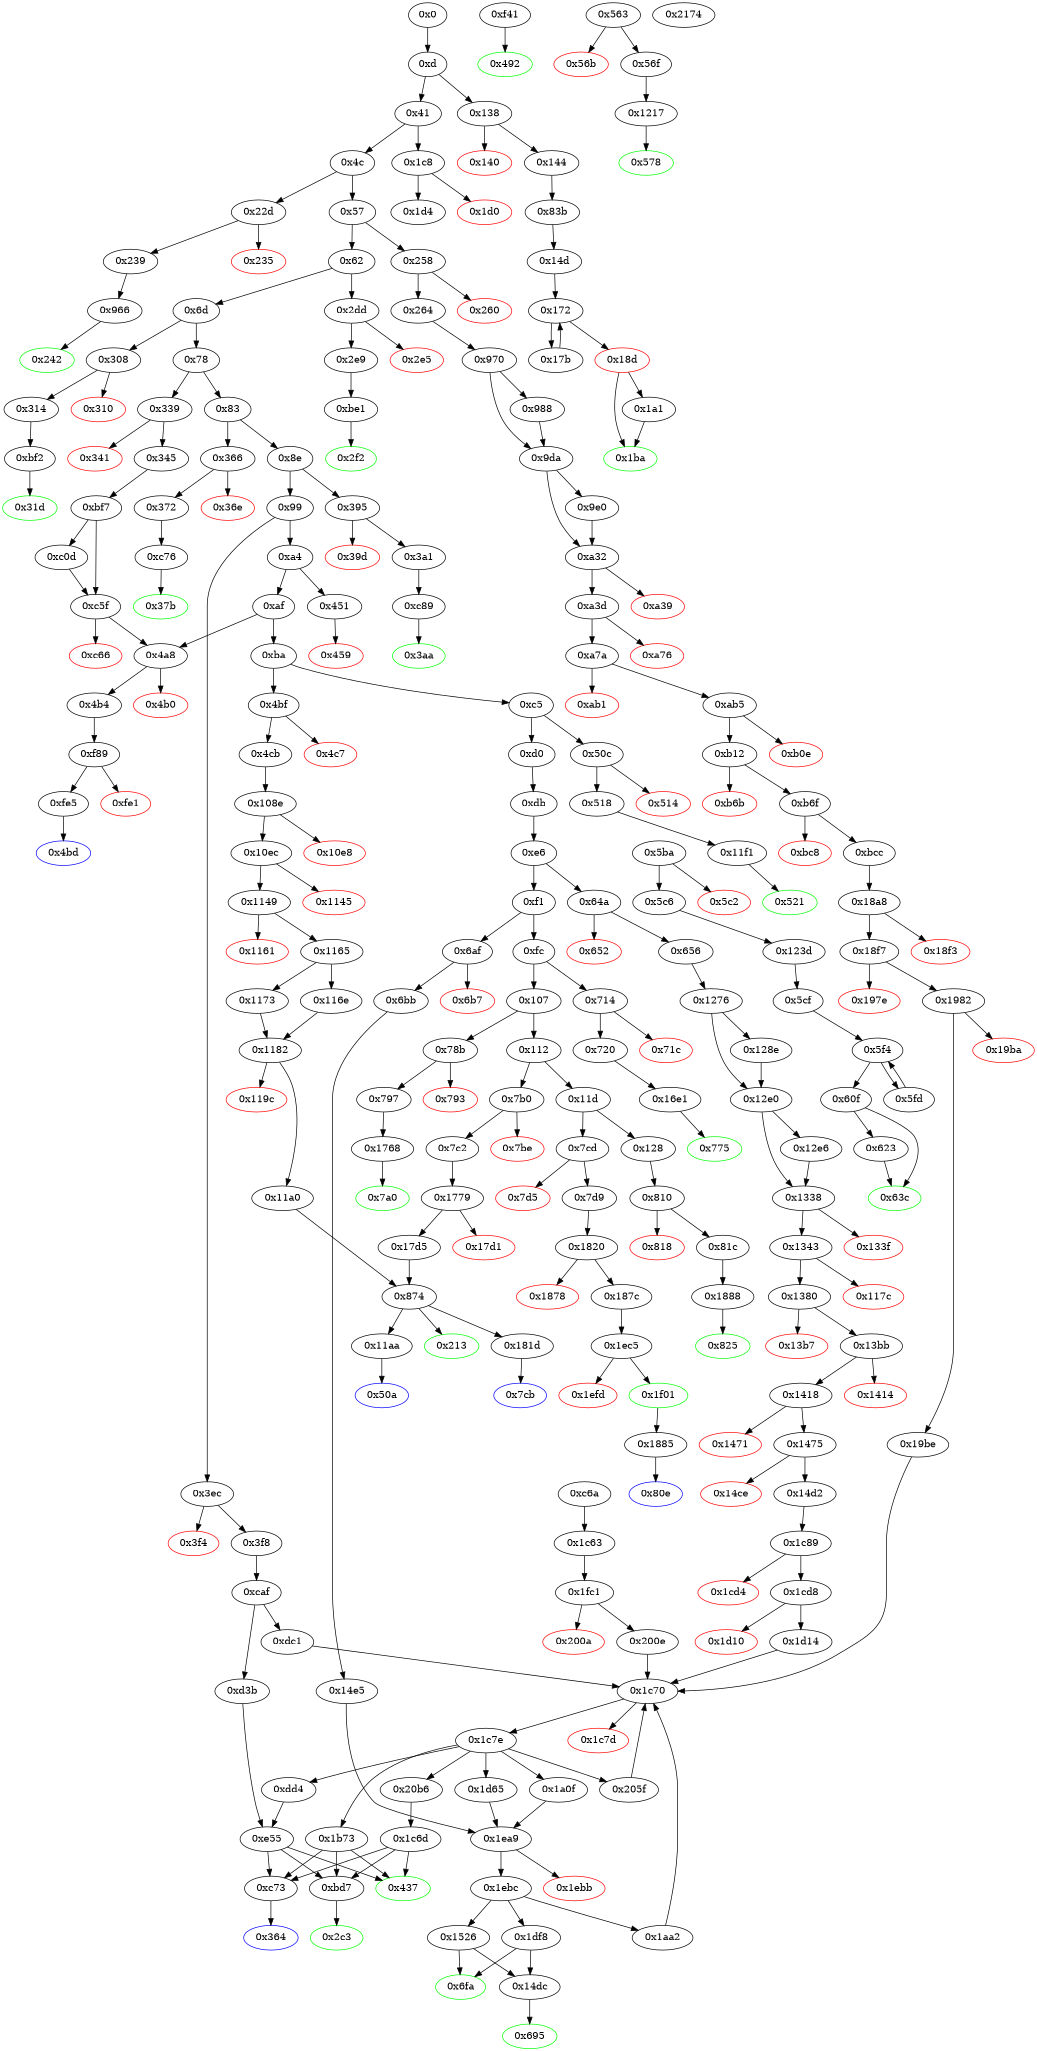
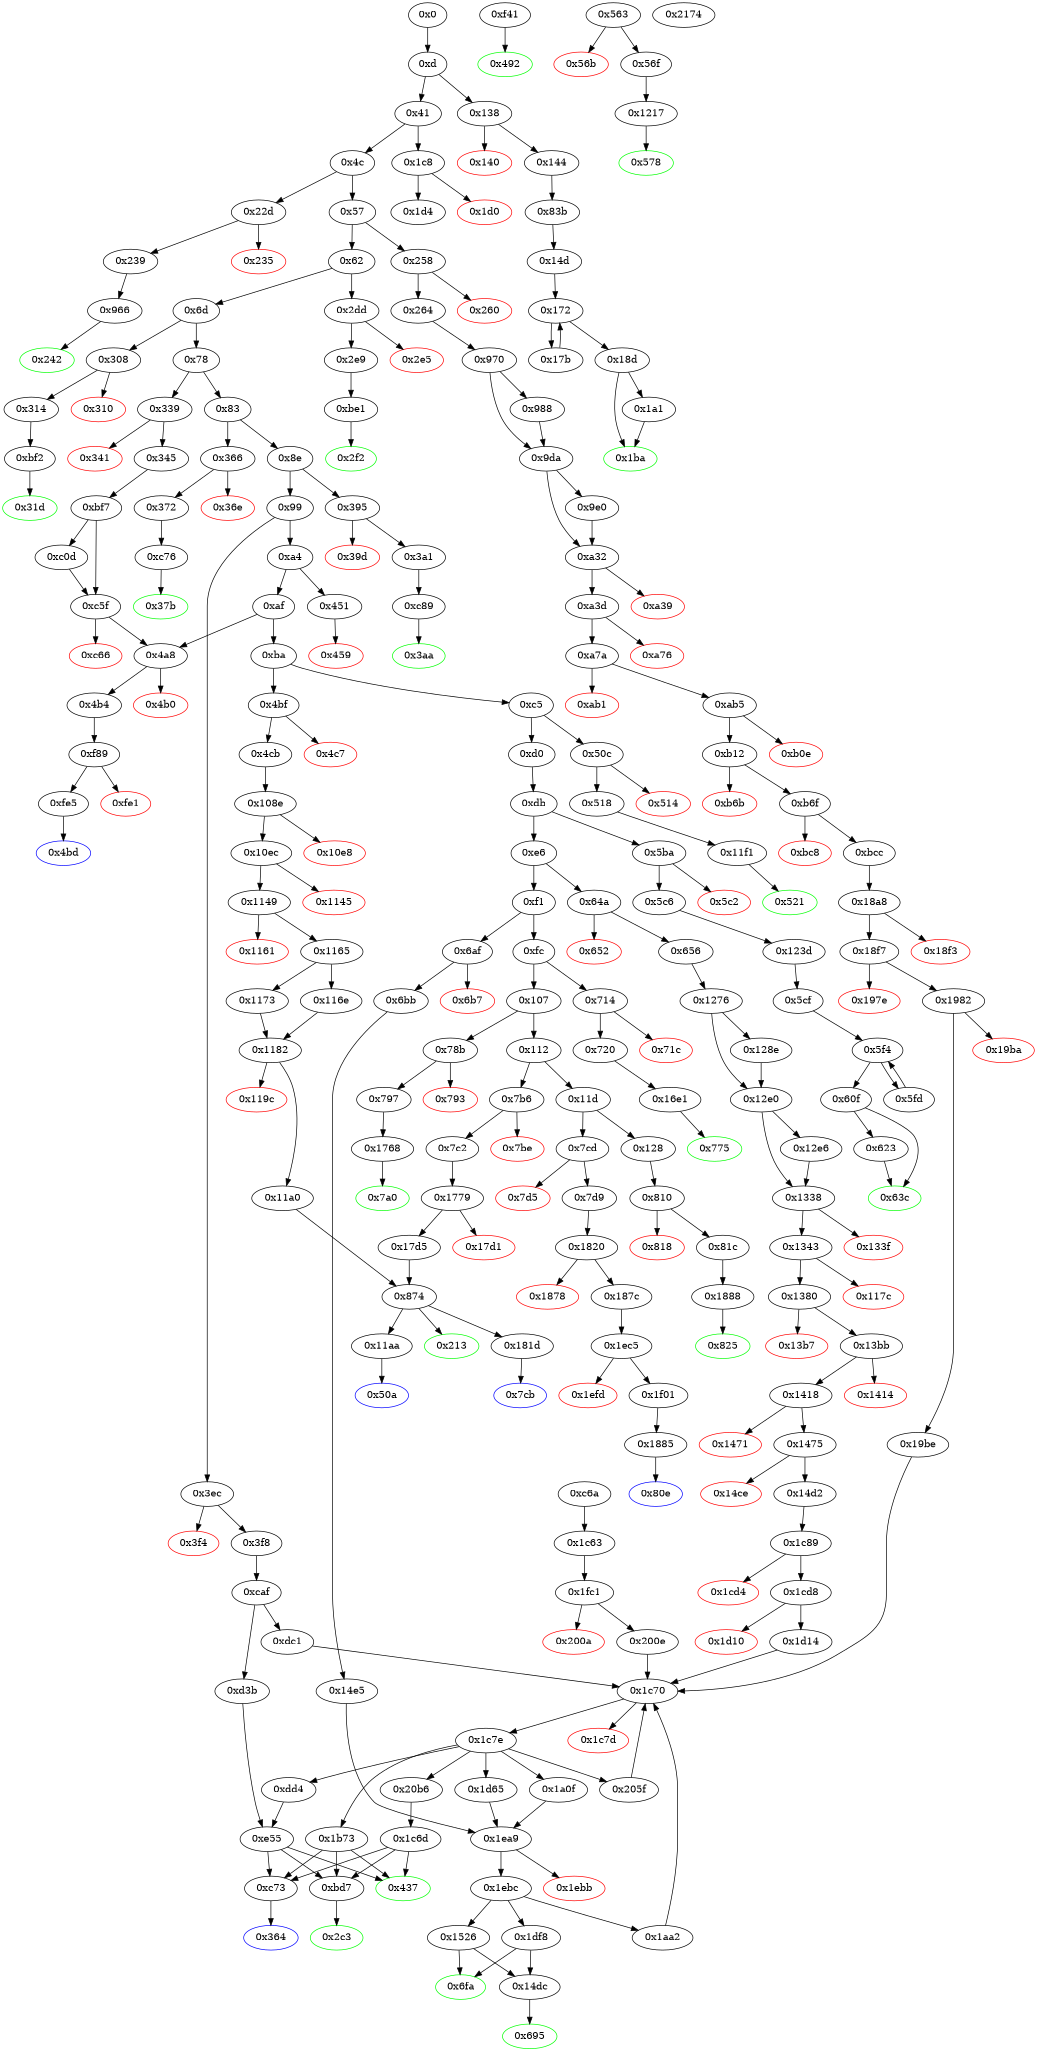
(622, 360) -> (622, 360)
none -> (592, 827)
(517, 1100) -> (517, 1100)
(658, 1395) -> (658, 1395)
